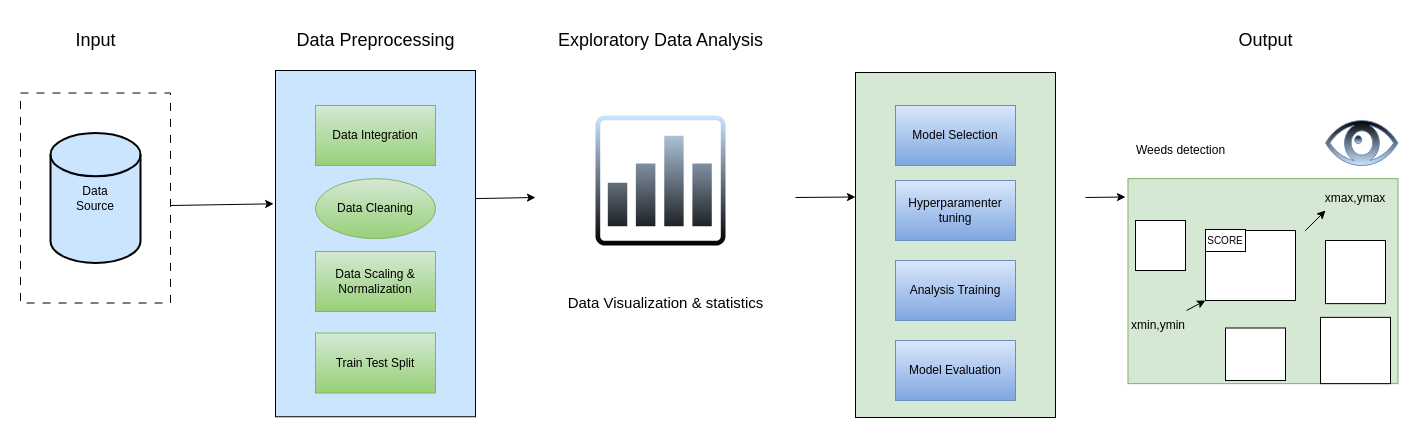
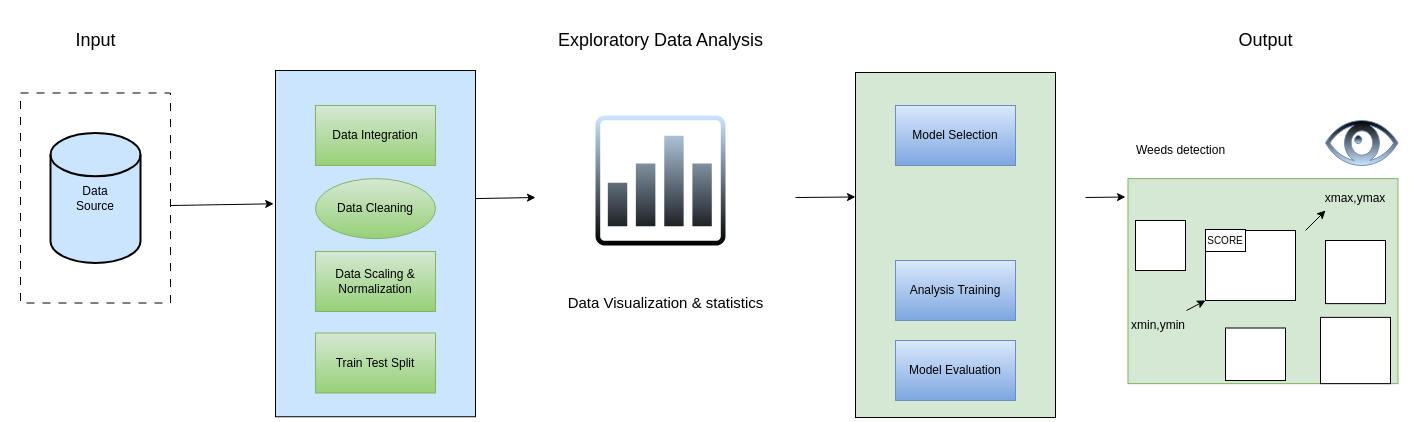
(376, 41) -> none
(956, 211) -> none
